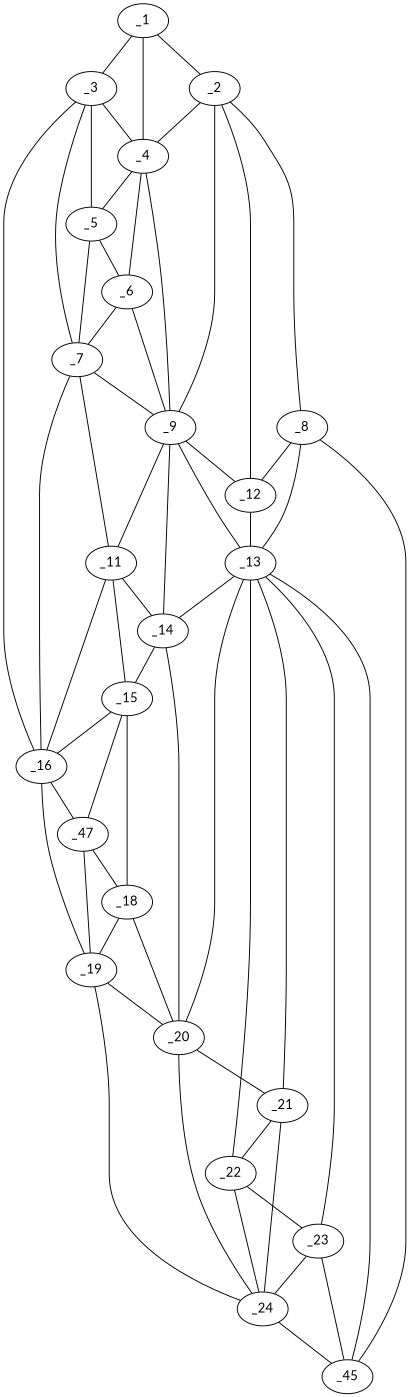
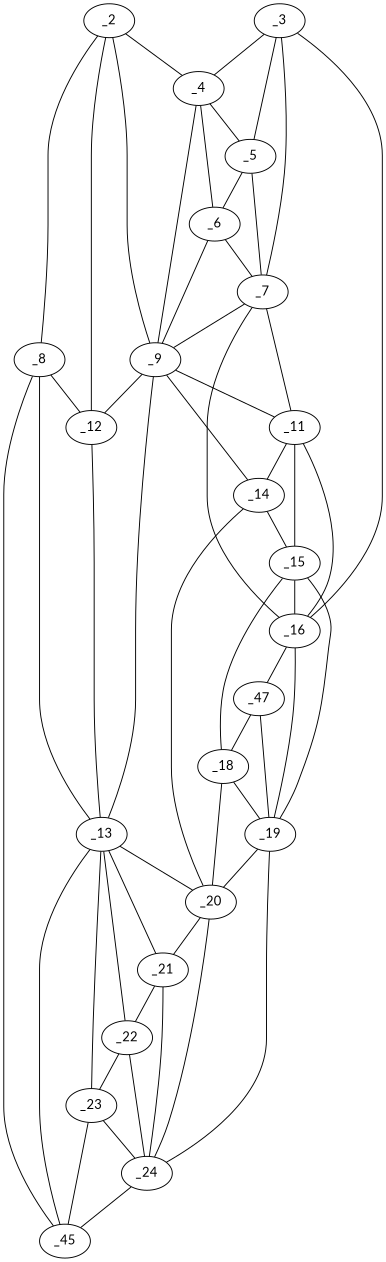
(143, 21) -> none
(207, 597) -> none
(105, 767) -> (322, 699)
